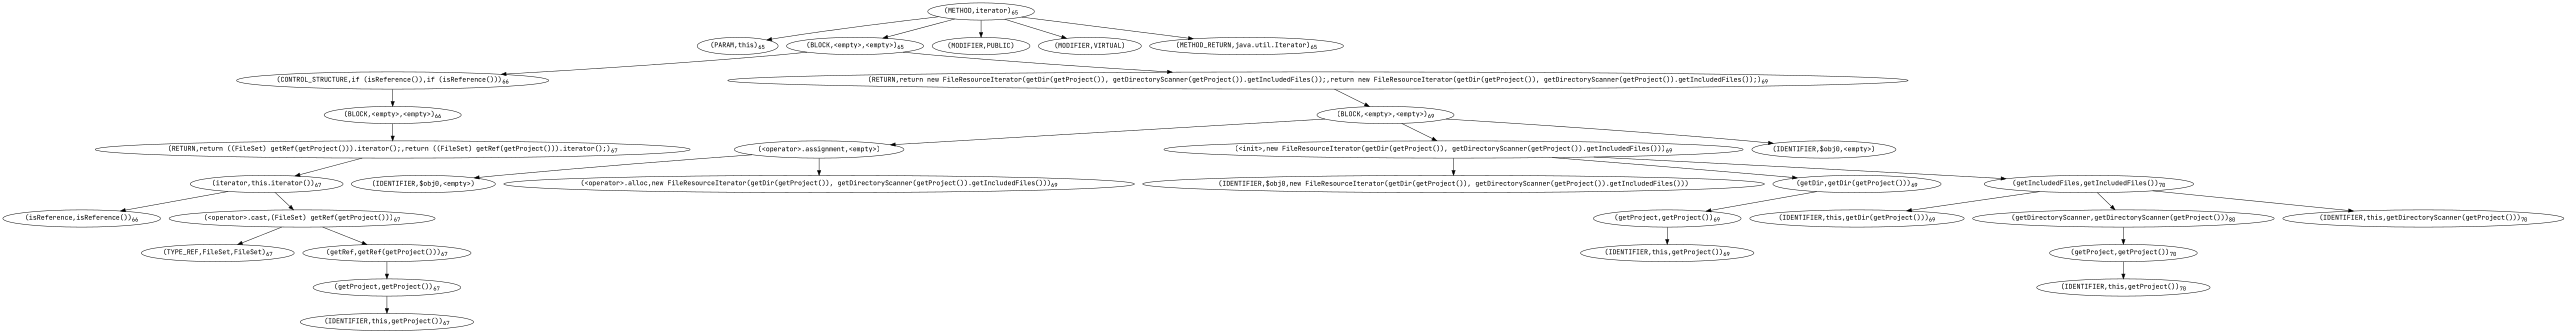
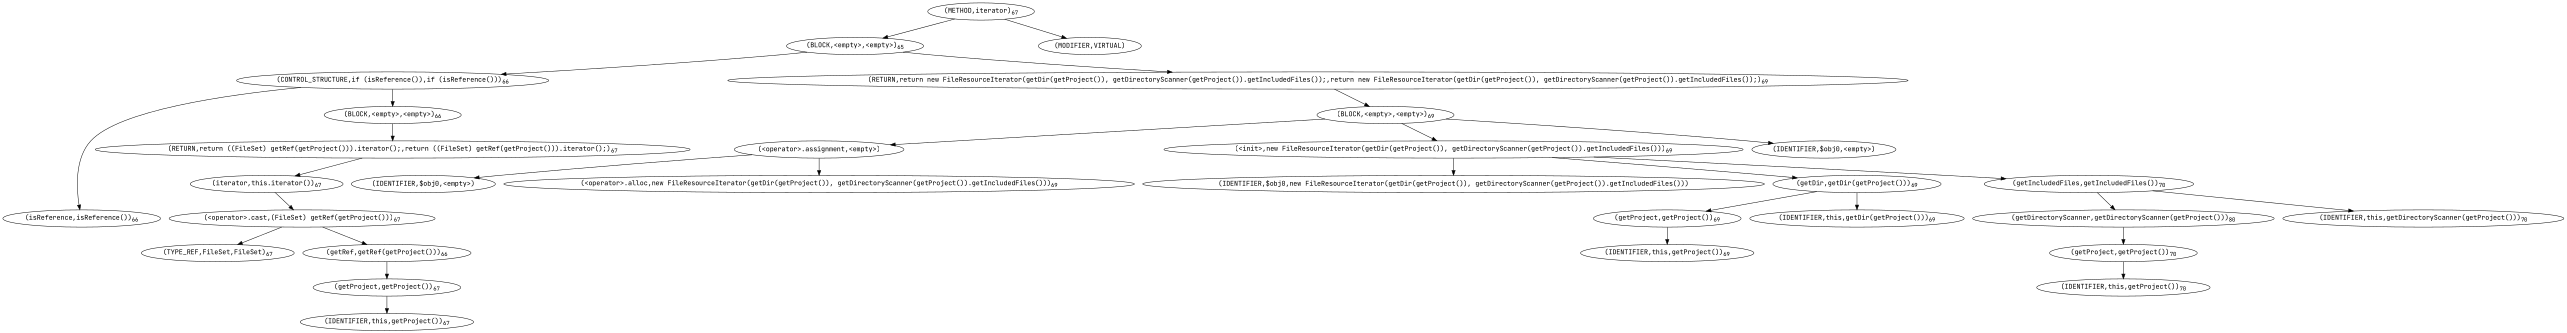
(1015, 11) -> (1015, 11)
(738, 46) -> none
(981, 46) -> none
(1247, 46) -> none
(177, 201) -> (160, 110)
(1976, 201) -> (1857, 199)
(444, 252) -> (444, 252)
